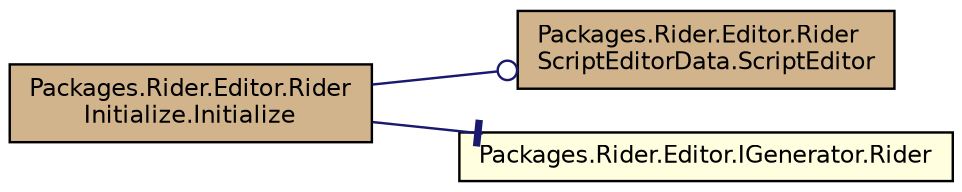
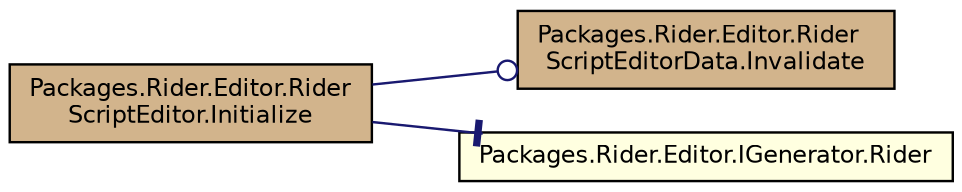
(706, 50) -> (706, 50)
(191, 103) -> (191, 103)
